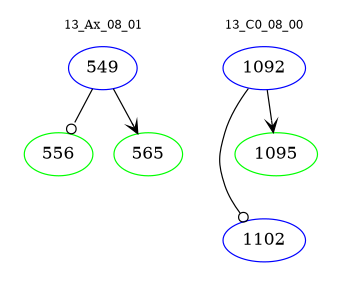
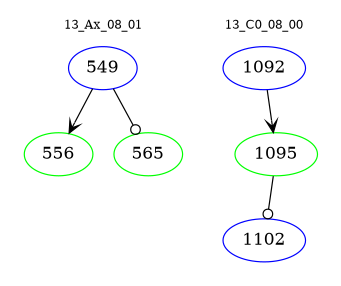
(84, 106) -> (84, 106)
(123, 107) -> (123, 107)
(221, 150) -> (271, 193)
